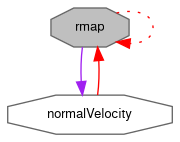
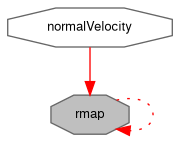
(81, 64) -> none
